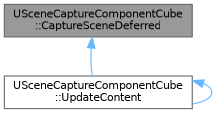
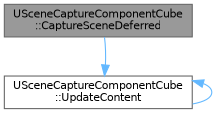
(91, 62) -> (106, 51)
